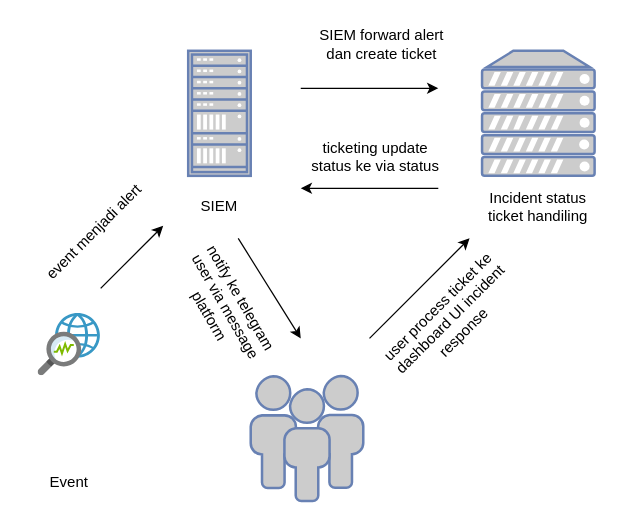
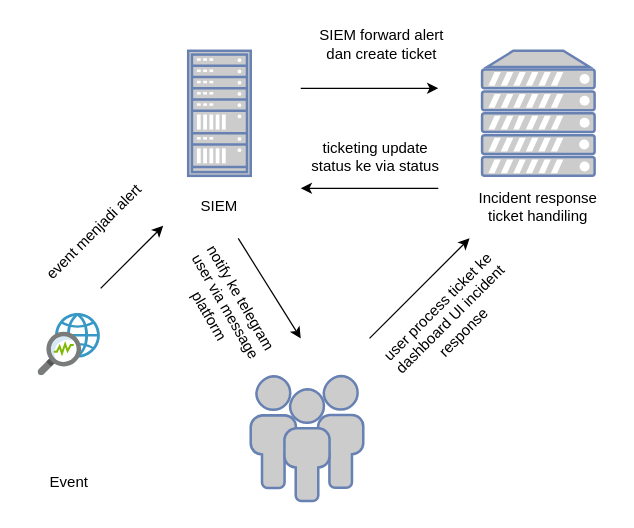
(538, 207) -> (538, 207)
